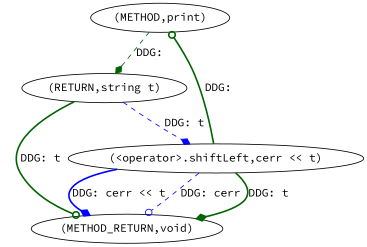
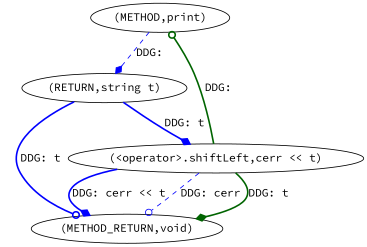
(135, 49) -> (135, 49)
(152, 122) -> (152, 122)
(17, 158) -> (17, 158)
